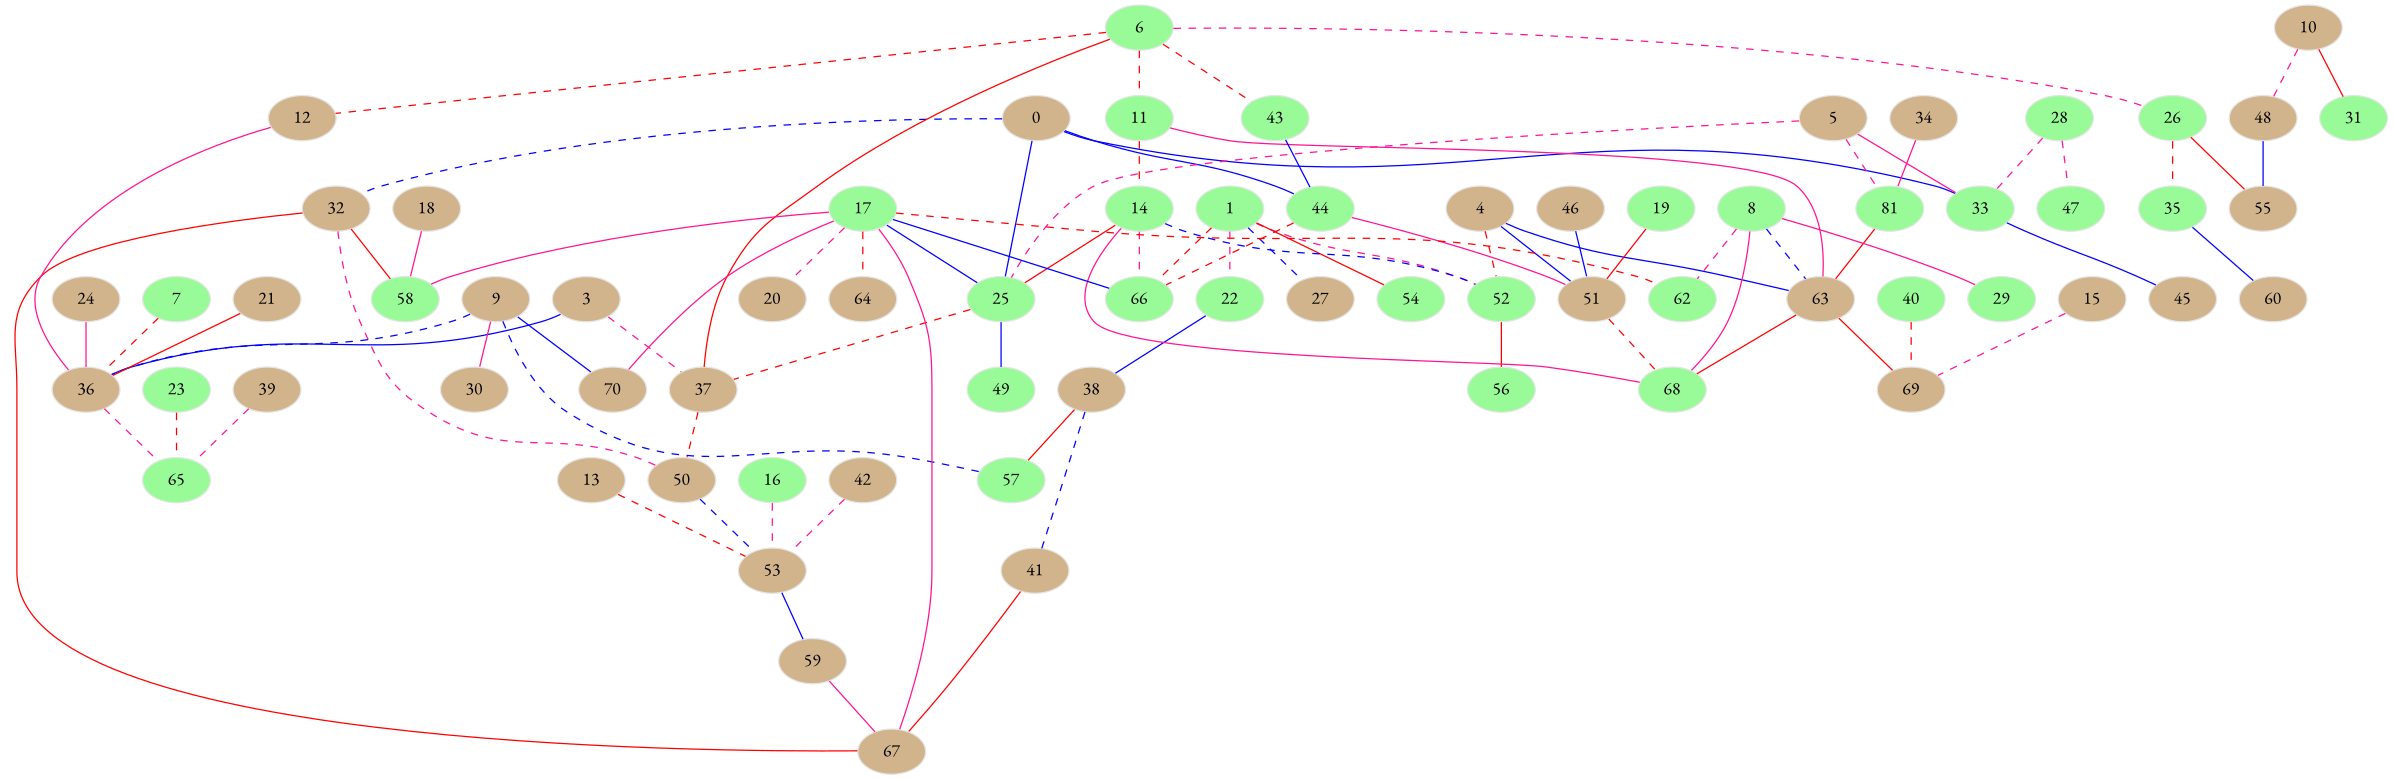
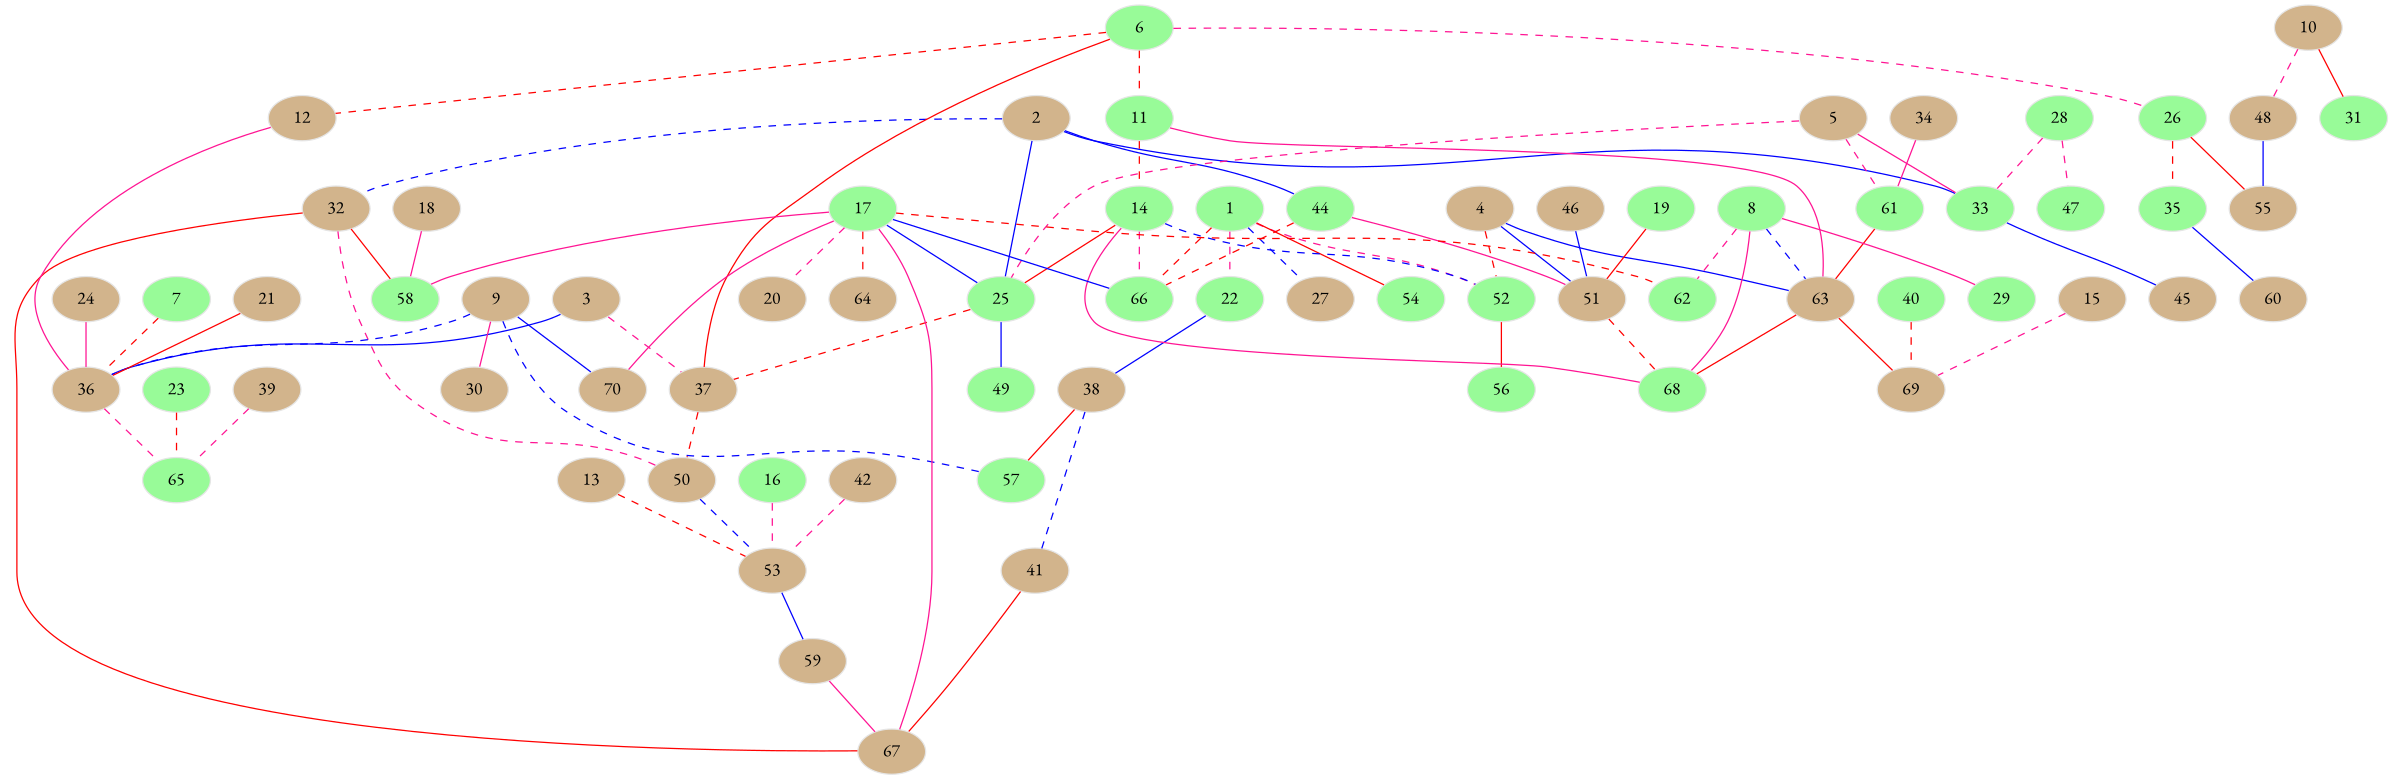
(1036, 118) -> (1036, 118)
(1275, 118) -> none
(1890, 209) -> (1890, 209)
